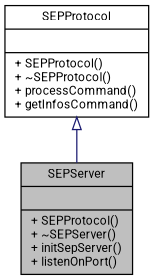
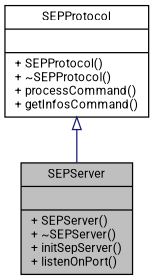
(76, 221) -> (70, 221)
